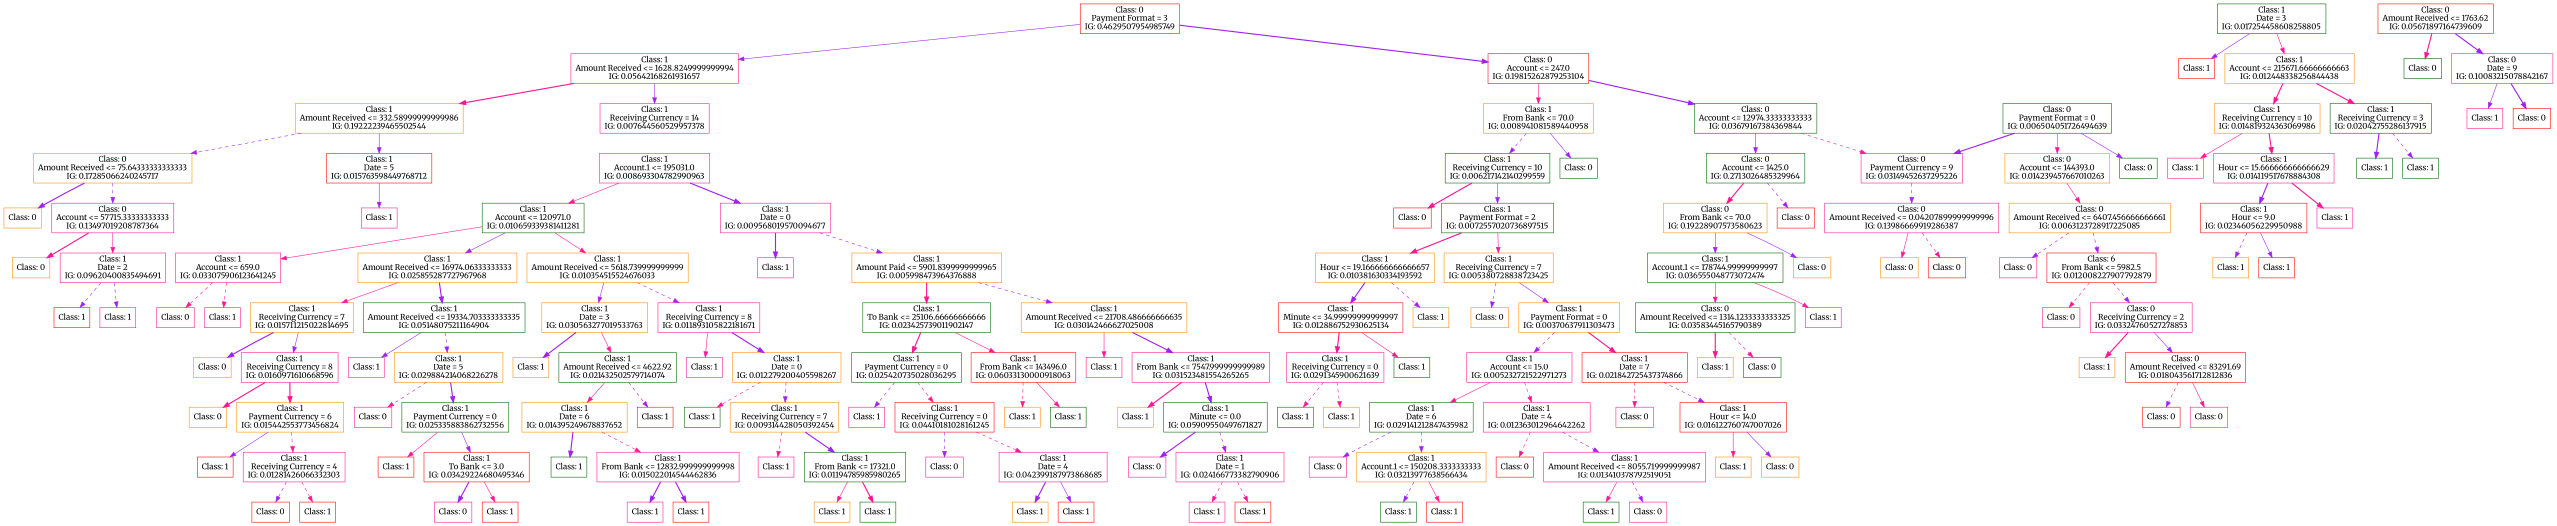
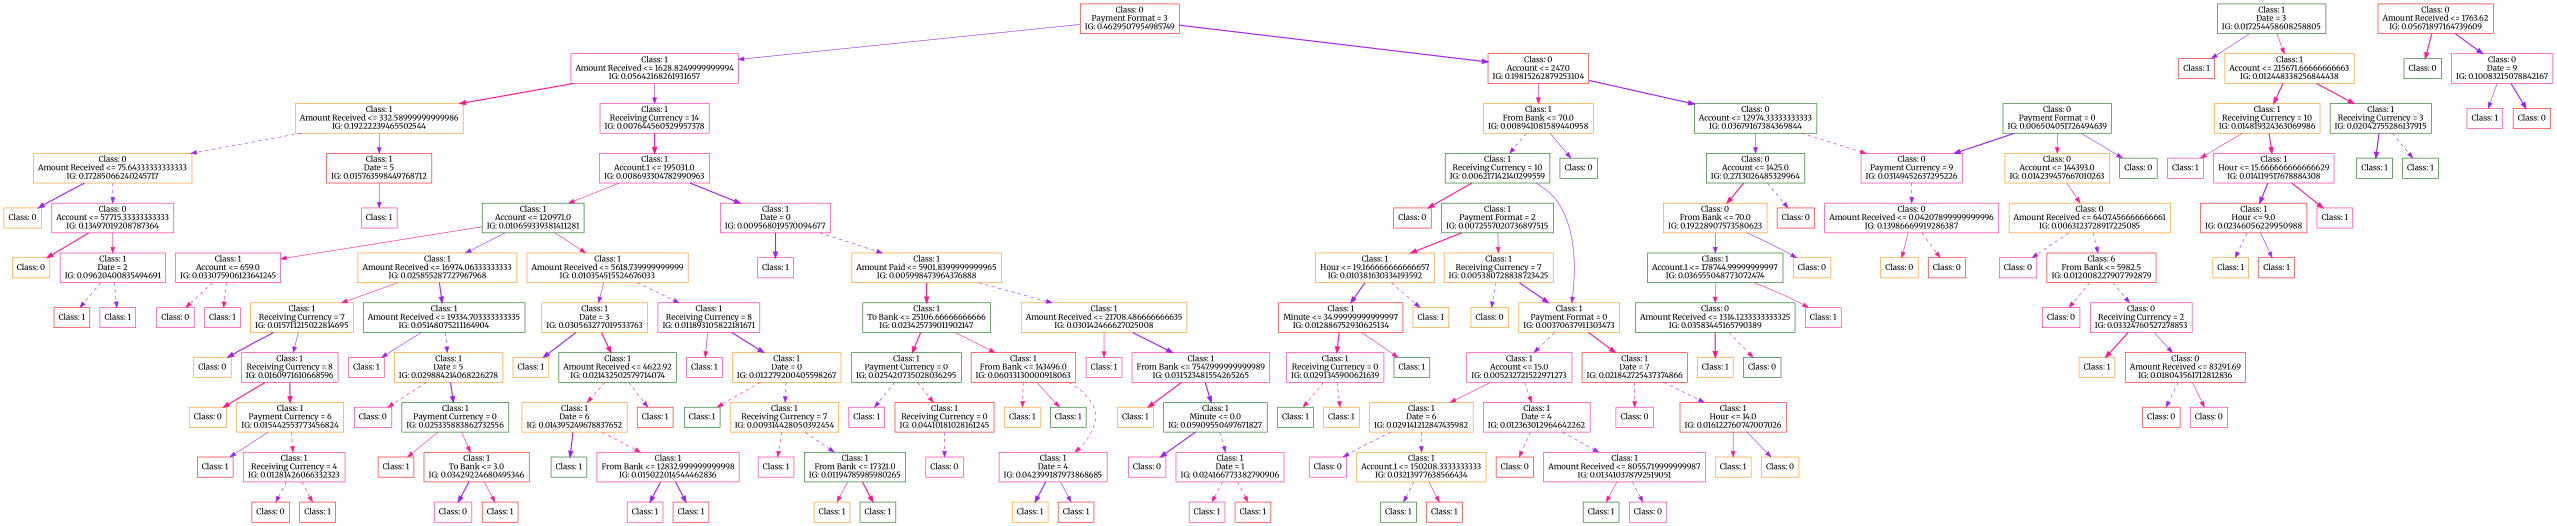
none -> (655, 140)
(1498, 190) -> (1571, 234)
(1531, 291) -> (1531, 291)
(605, 340) -> (605, 340)
(598, 390) -> (598, 390)
(1421, 417) -> (1421, 417)
(465, 440) -> (465, 440)
(817, 440) -> (817, 440)
(996, 441) -> (1095, 412)
(294, 467) -> (294, 467)
